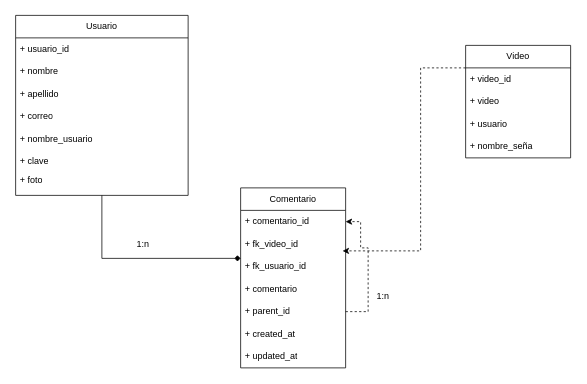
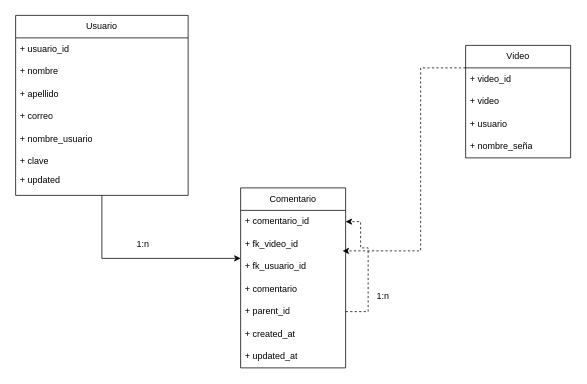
(34, 184) -> (41, 184)
(233, 258) -> (234, 258)
